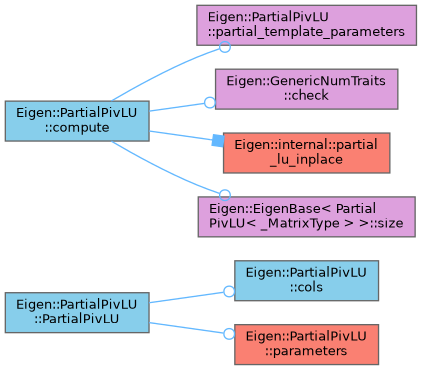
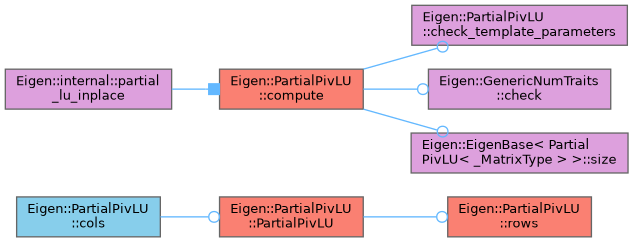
(307, 25) -> (520, 25)
(77, 121) -> (291, 89)
(180, 135) -> (189, 89)
(307, 153) -> (88, 89)
(186, 298) -> (184, 217)
(77, 313) -> (291, 217)
(307, 345) -> (520, 217)
